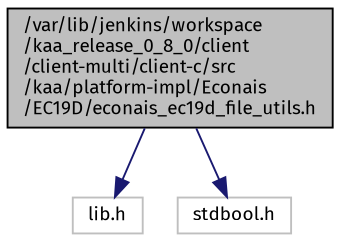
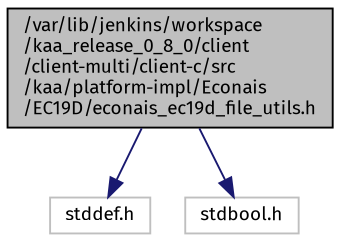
(108, 215) -> (100, 215)
